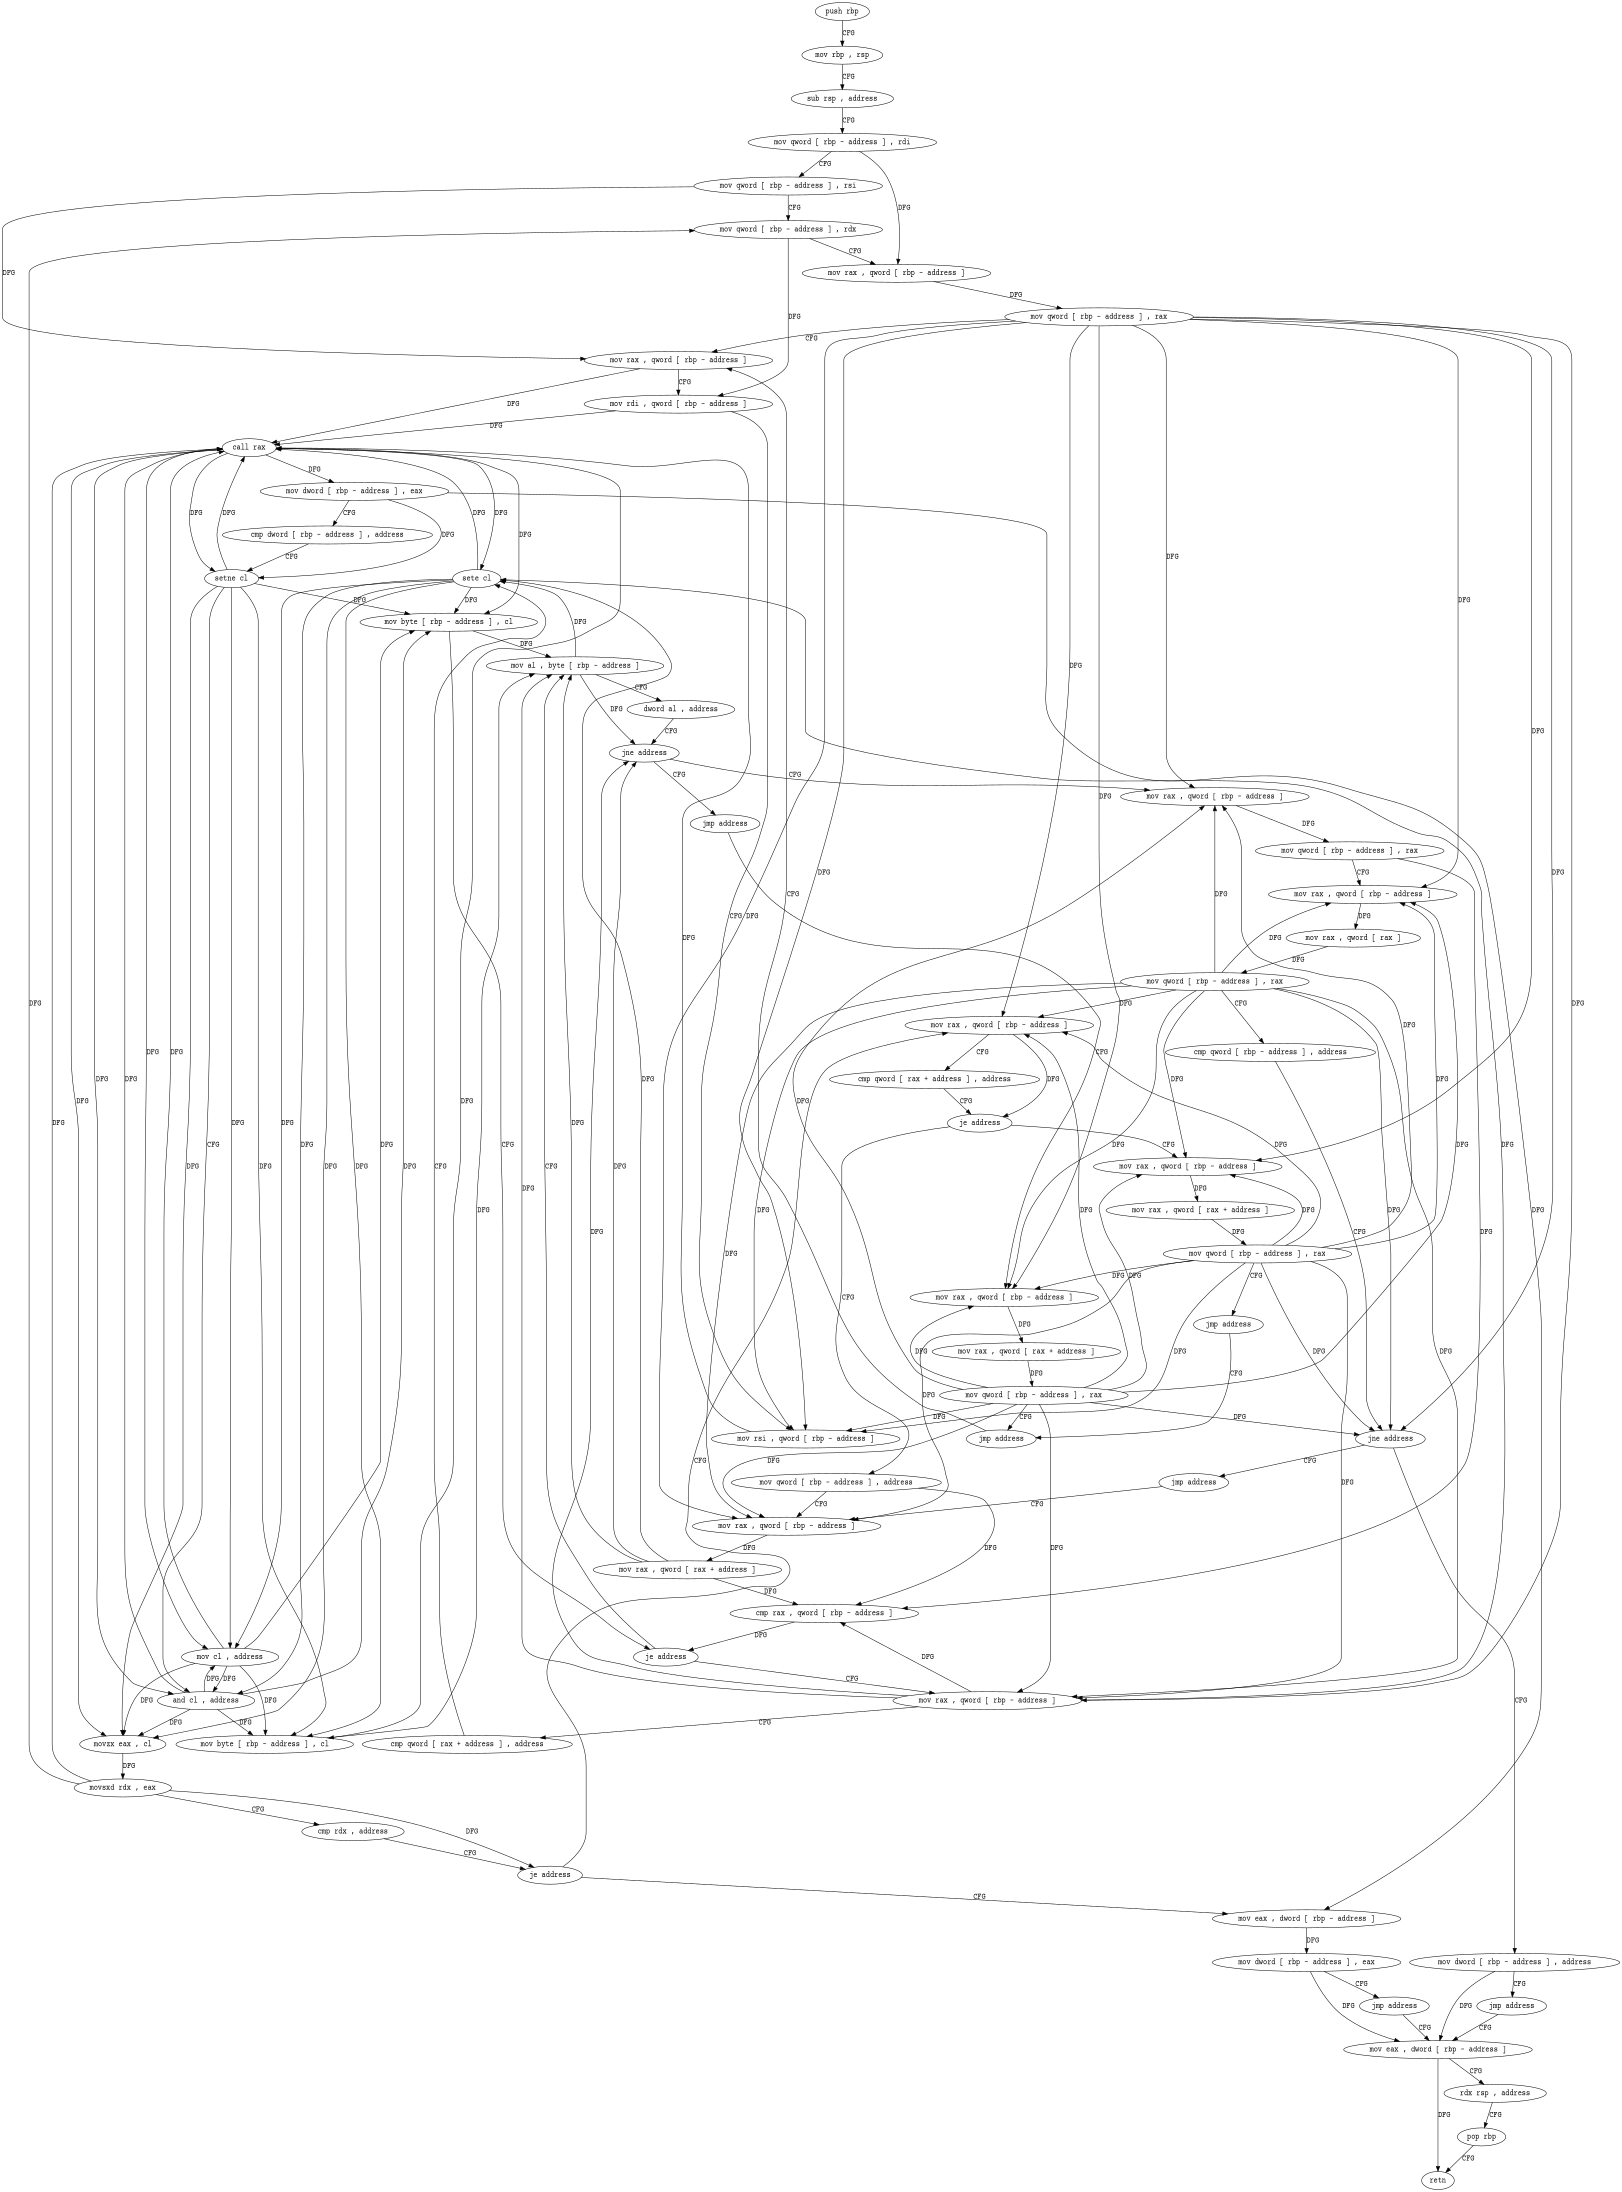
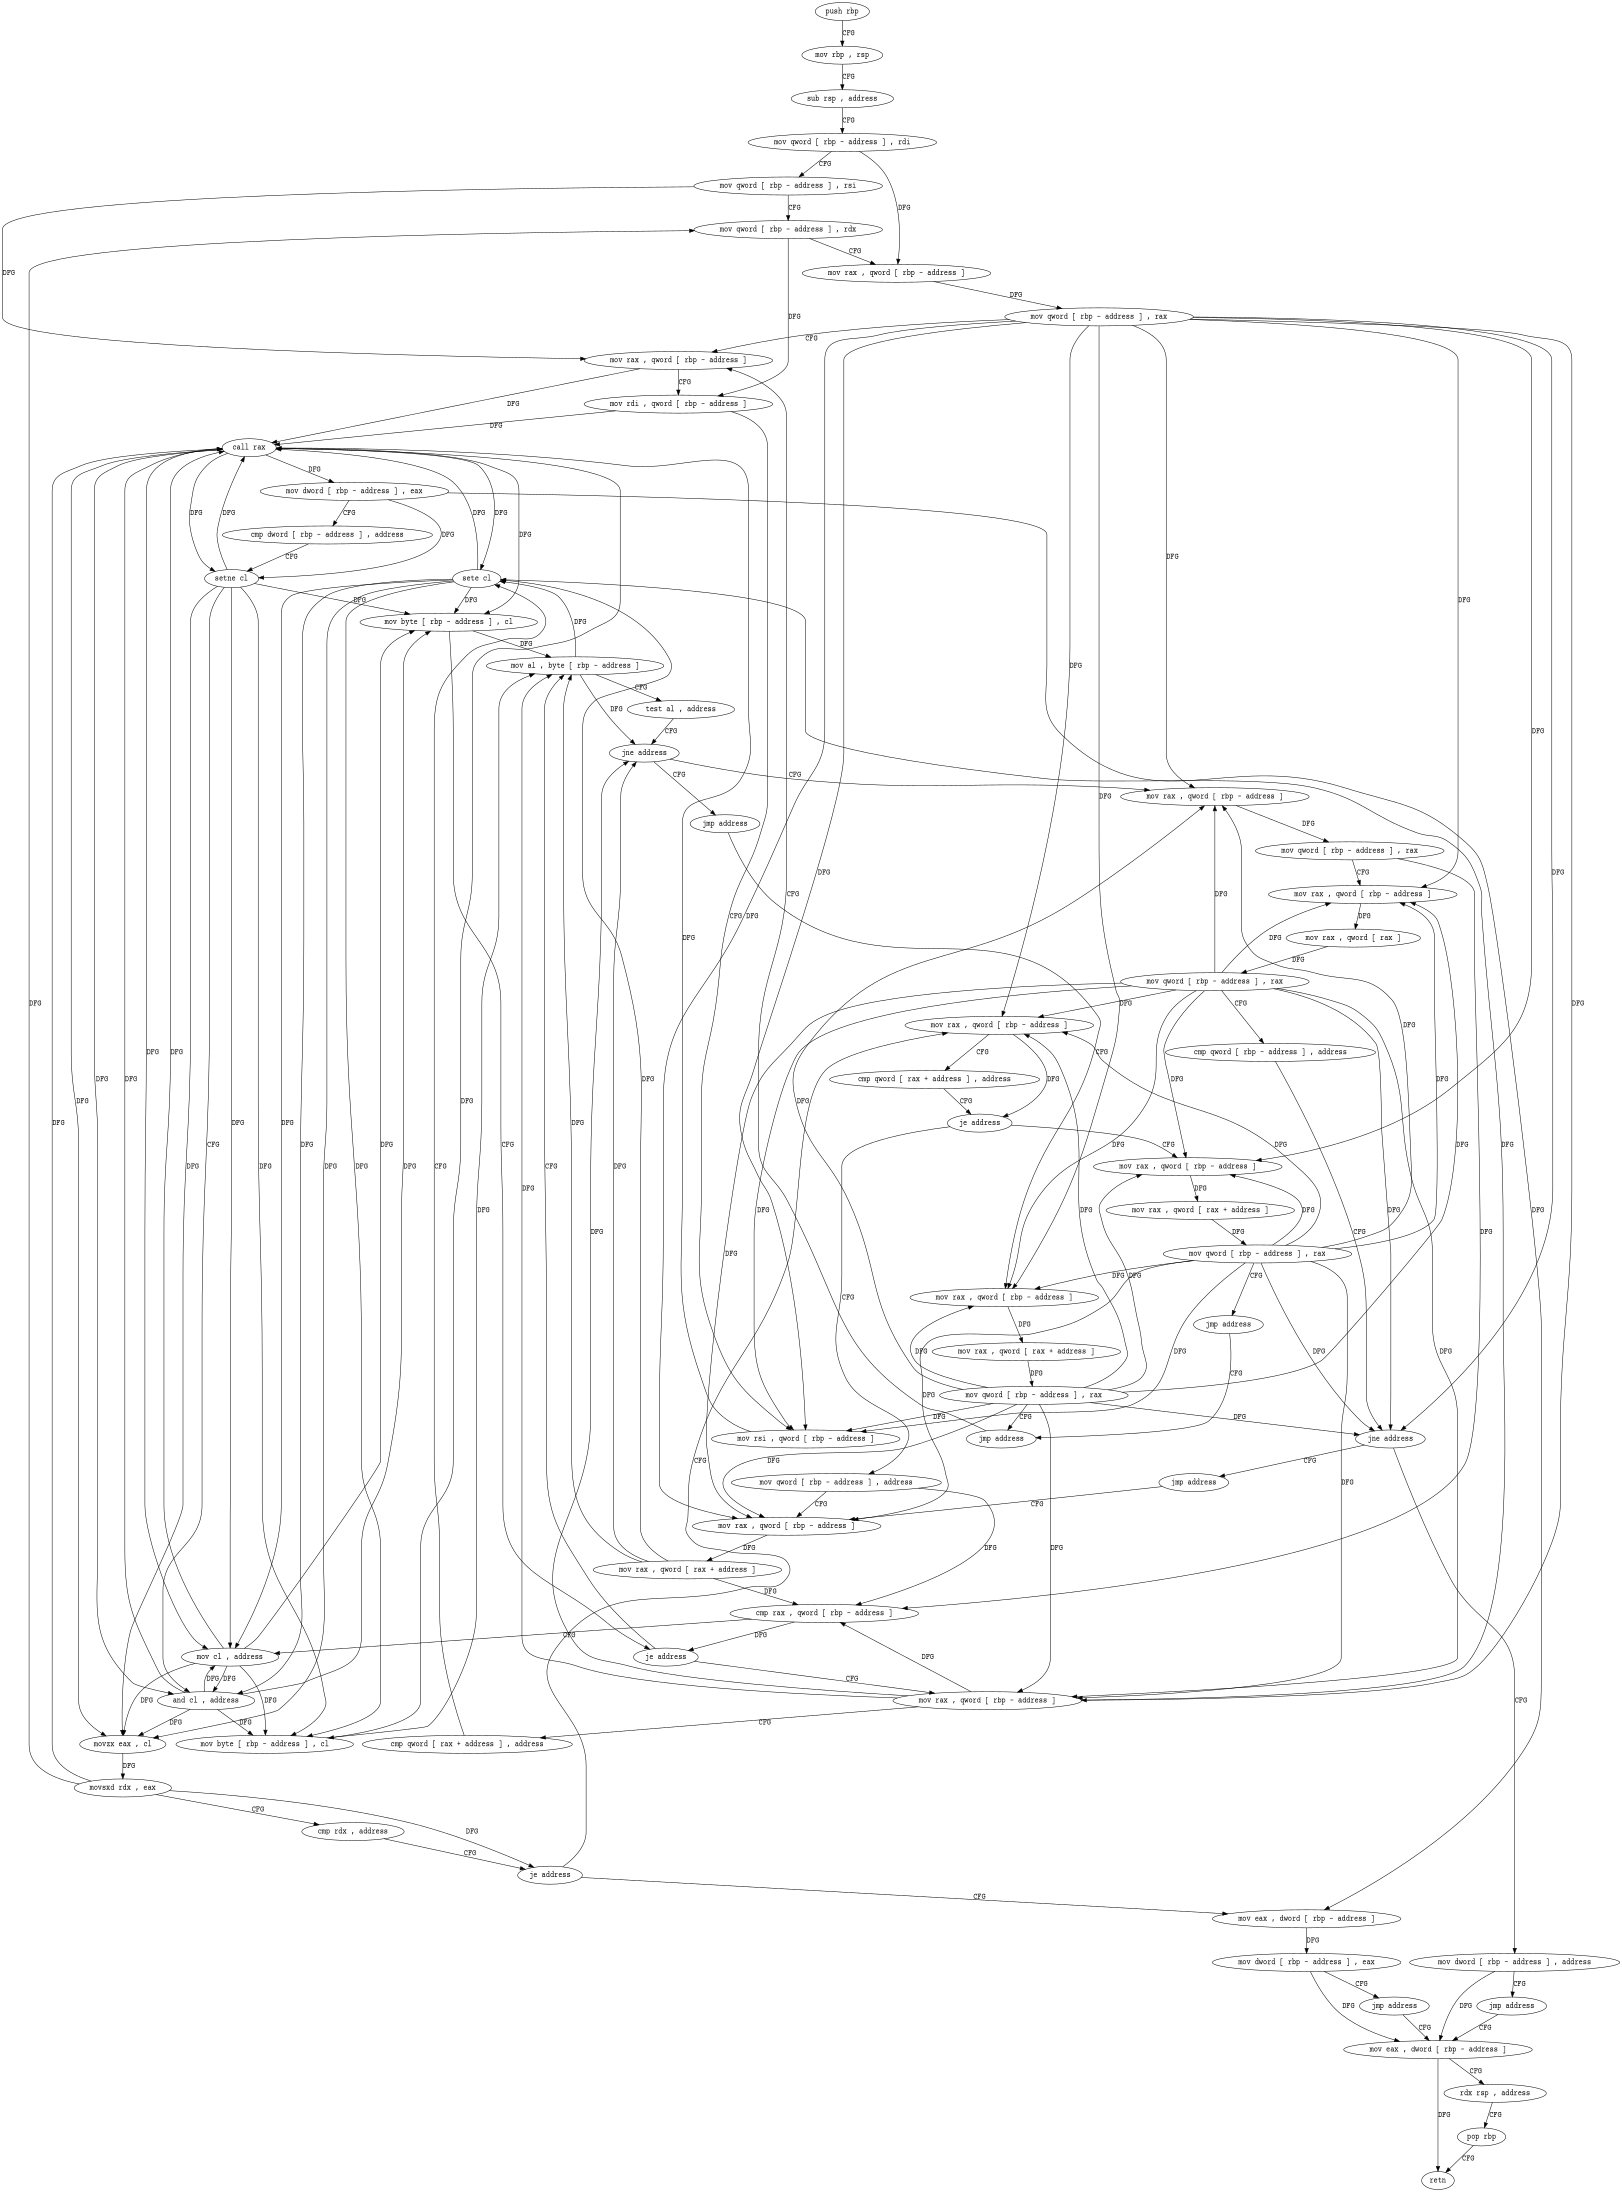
(681, 709) -> (681, 709)
none -> (516, 1636)
